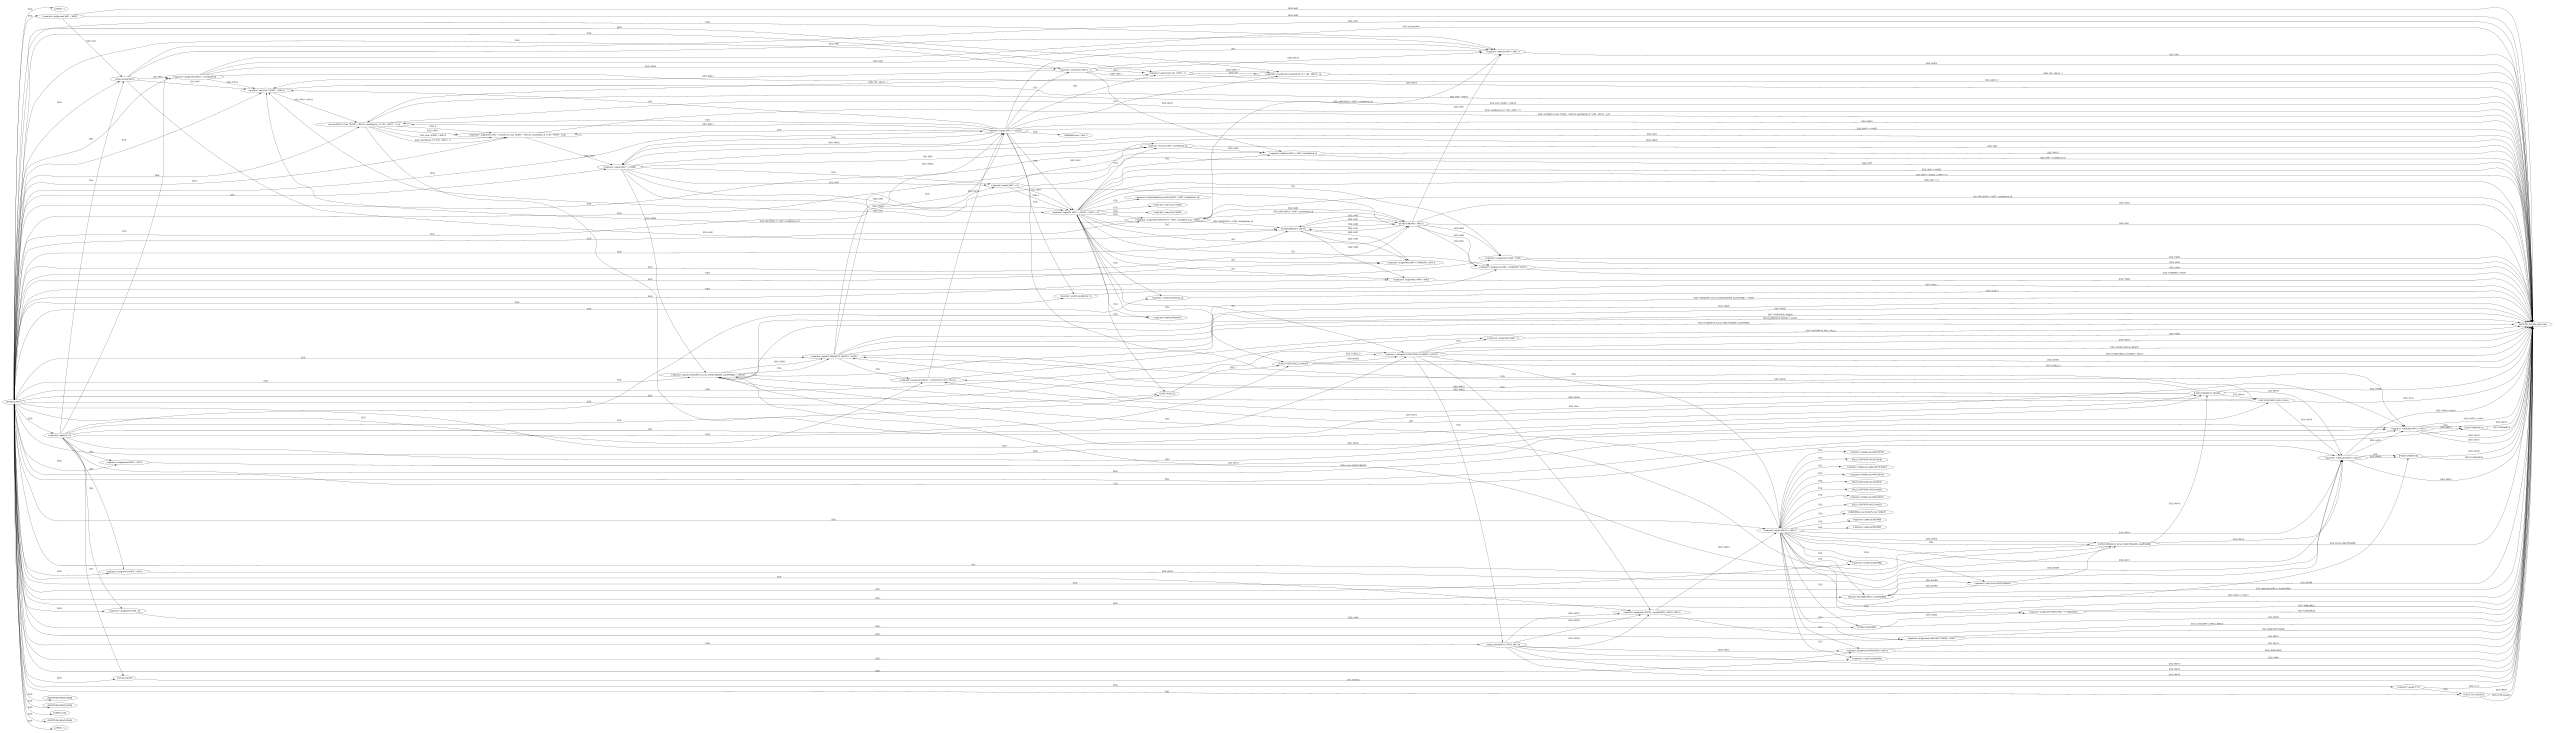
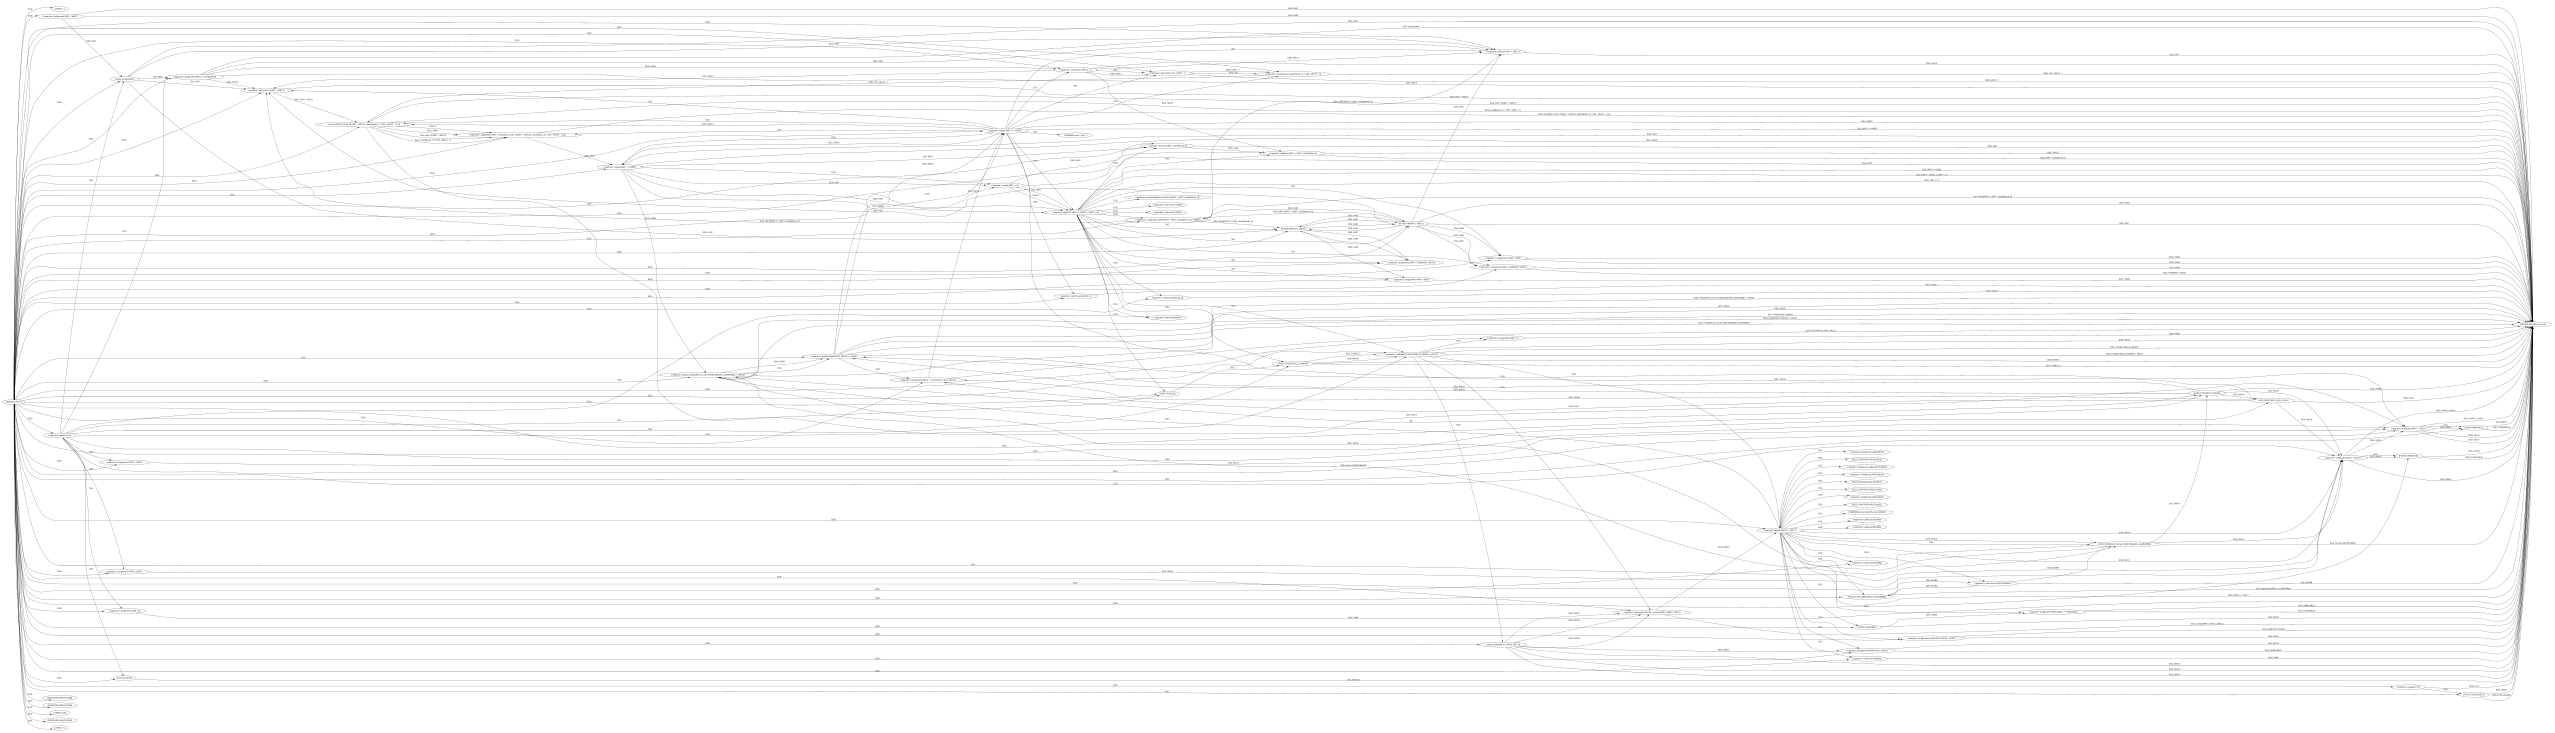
(2533, 324) -> (2533, 324)
